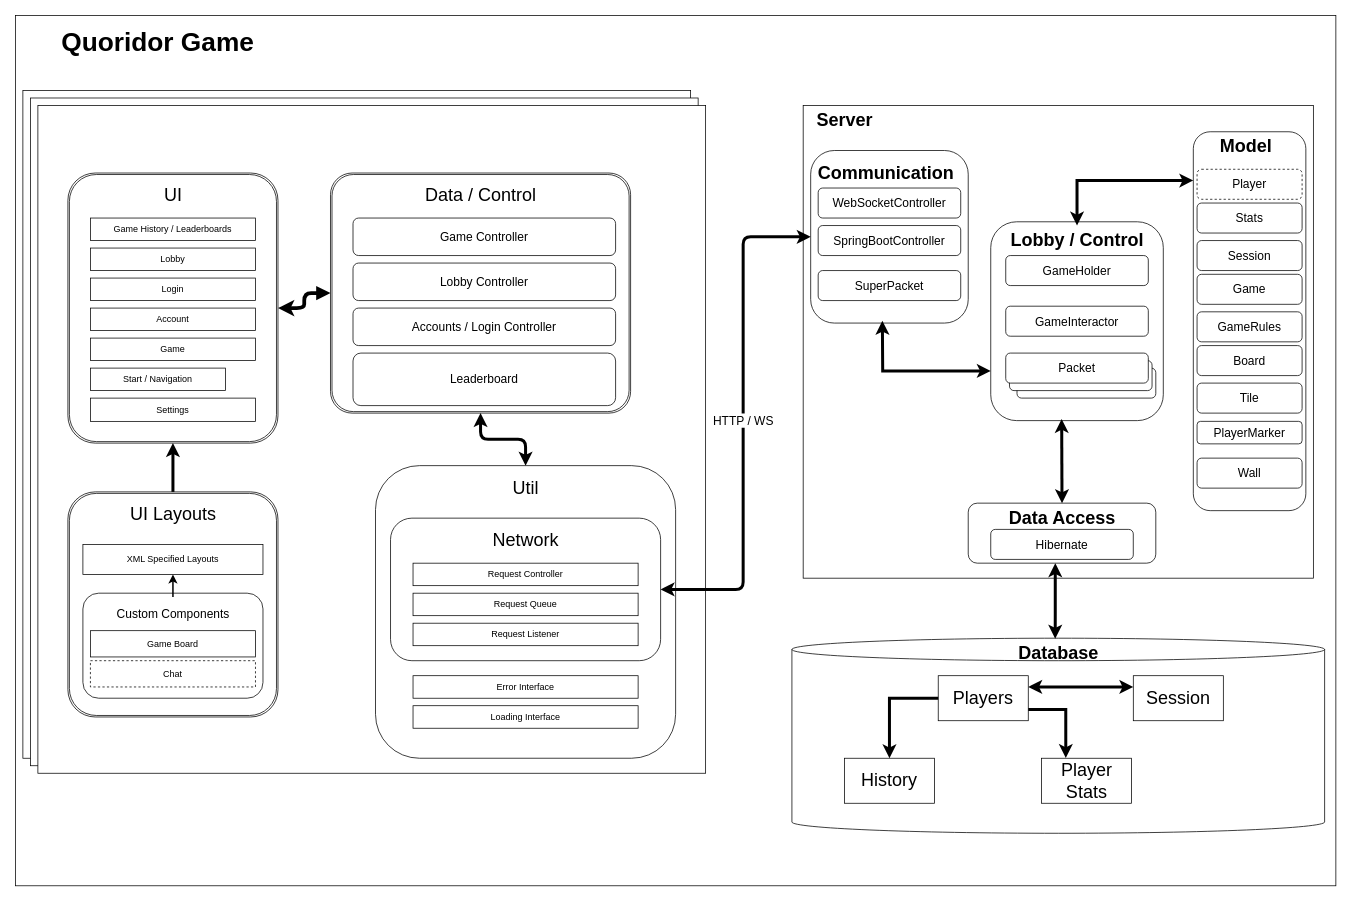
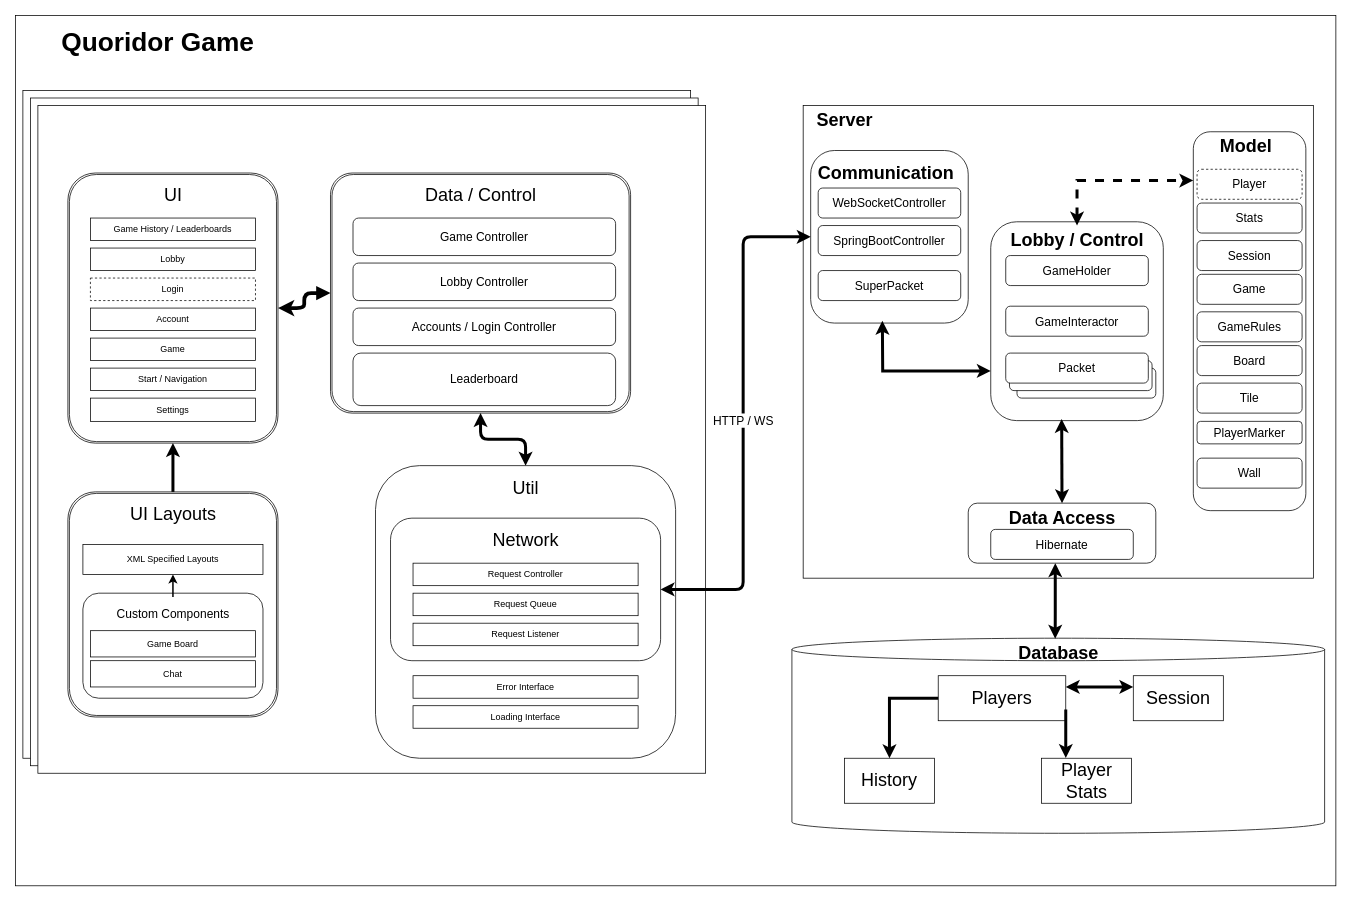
(1114, 180) -> (1114, 180)
(173, 289) -> (173, 289)
(158, 379) -> (173, 379)
(173, 674) -> (173, 674)
(983, 698) -> (1002, 698)
